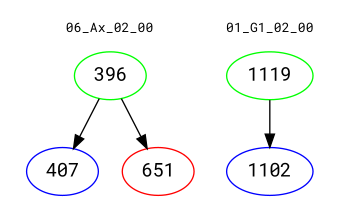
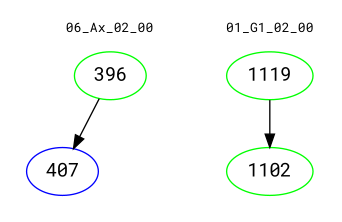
(158, 171) -> none
(270, 171) -> (270, 171)
